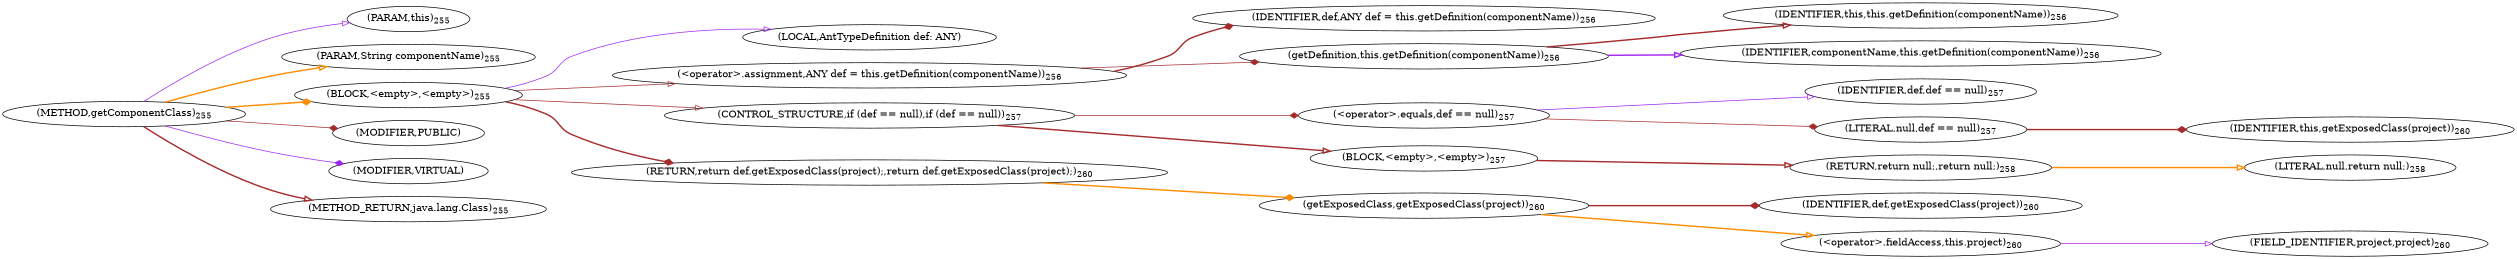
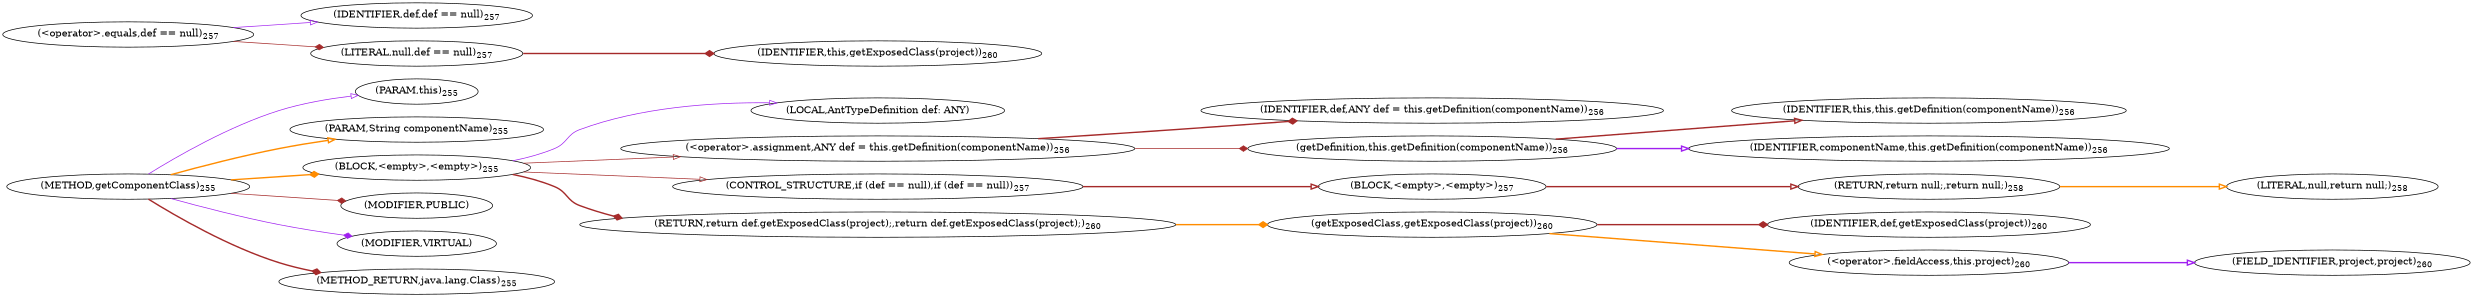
(1182, 115) -> none
(221, 170) -> (227, 242)
(2133, 244) -> (2128, 263)
